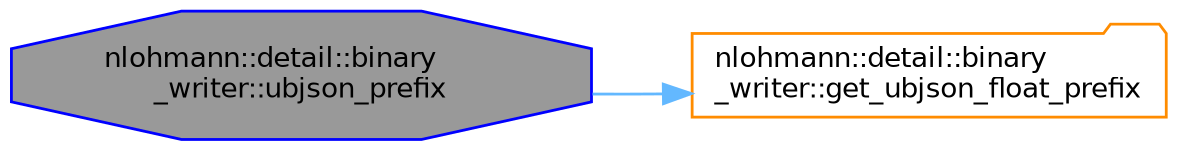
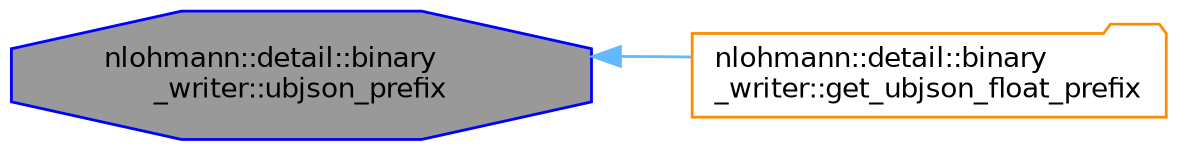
(628, 94) -> (656, 57)
